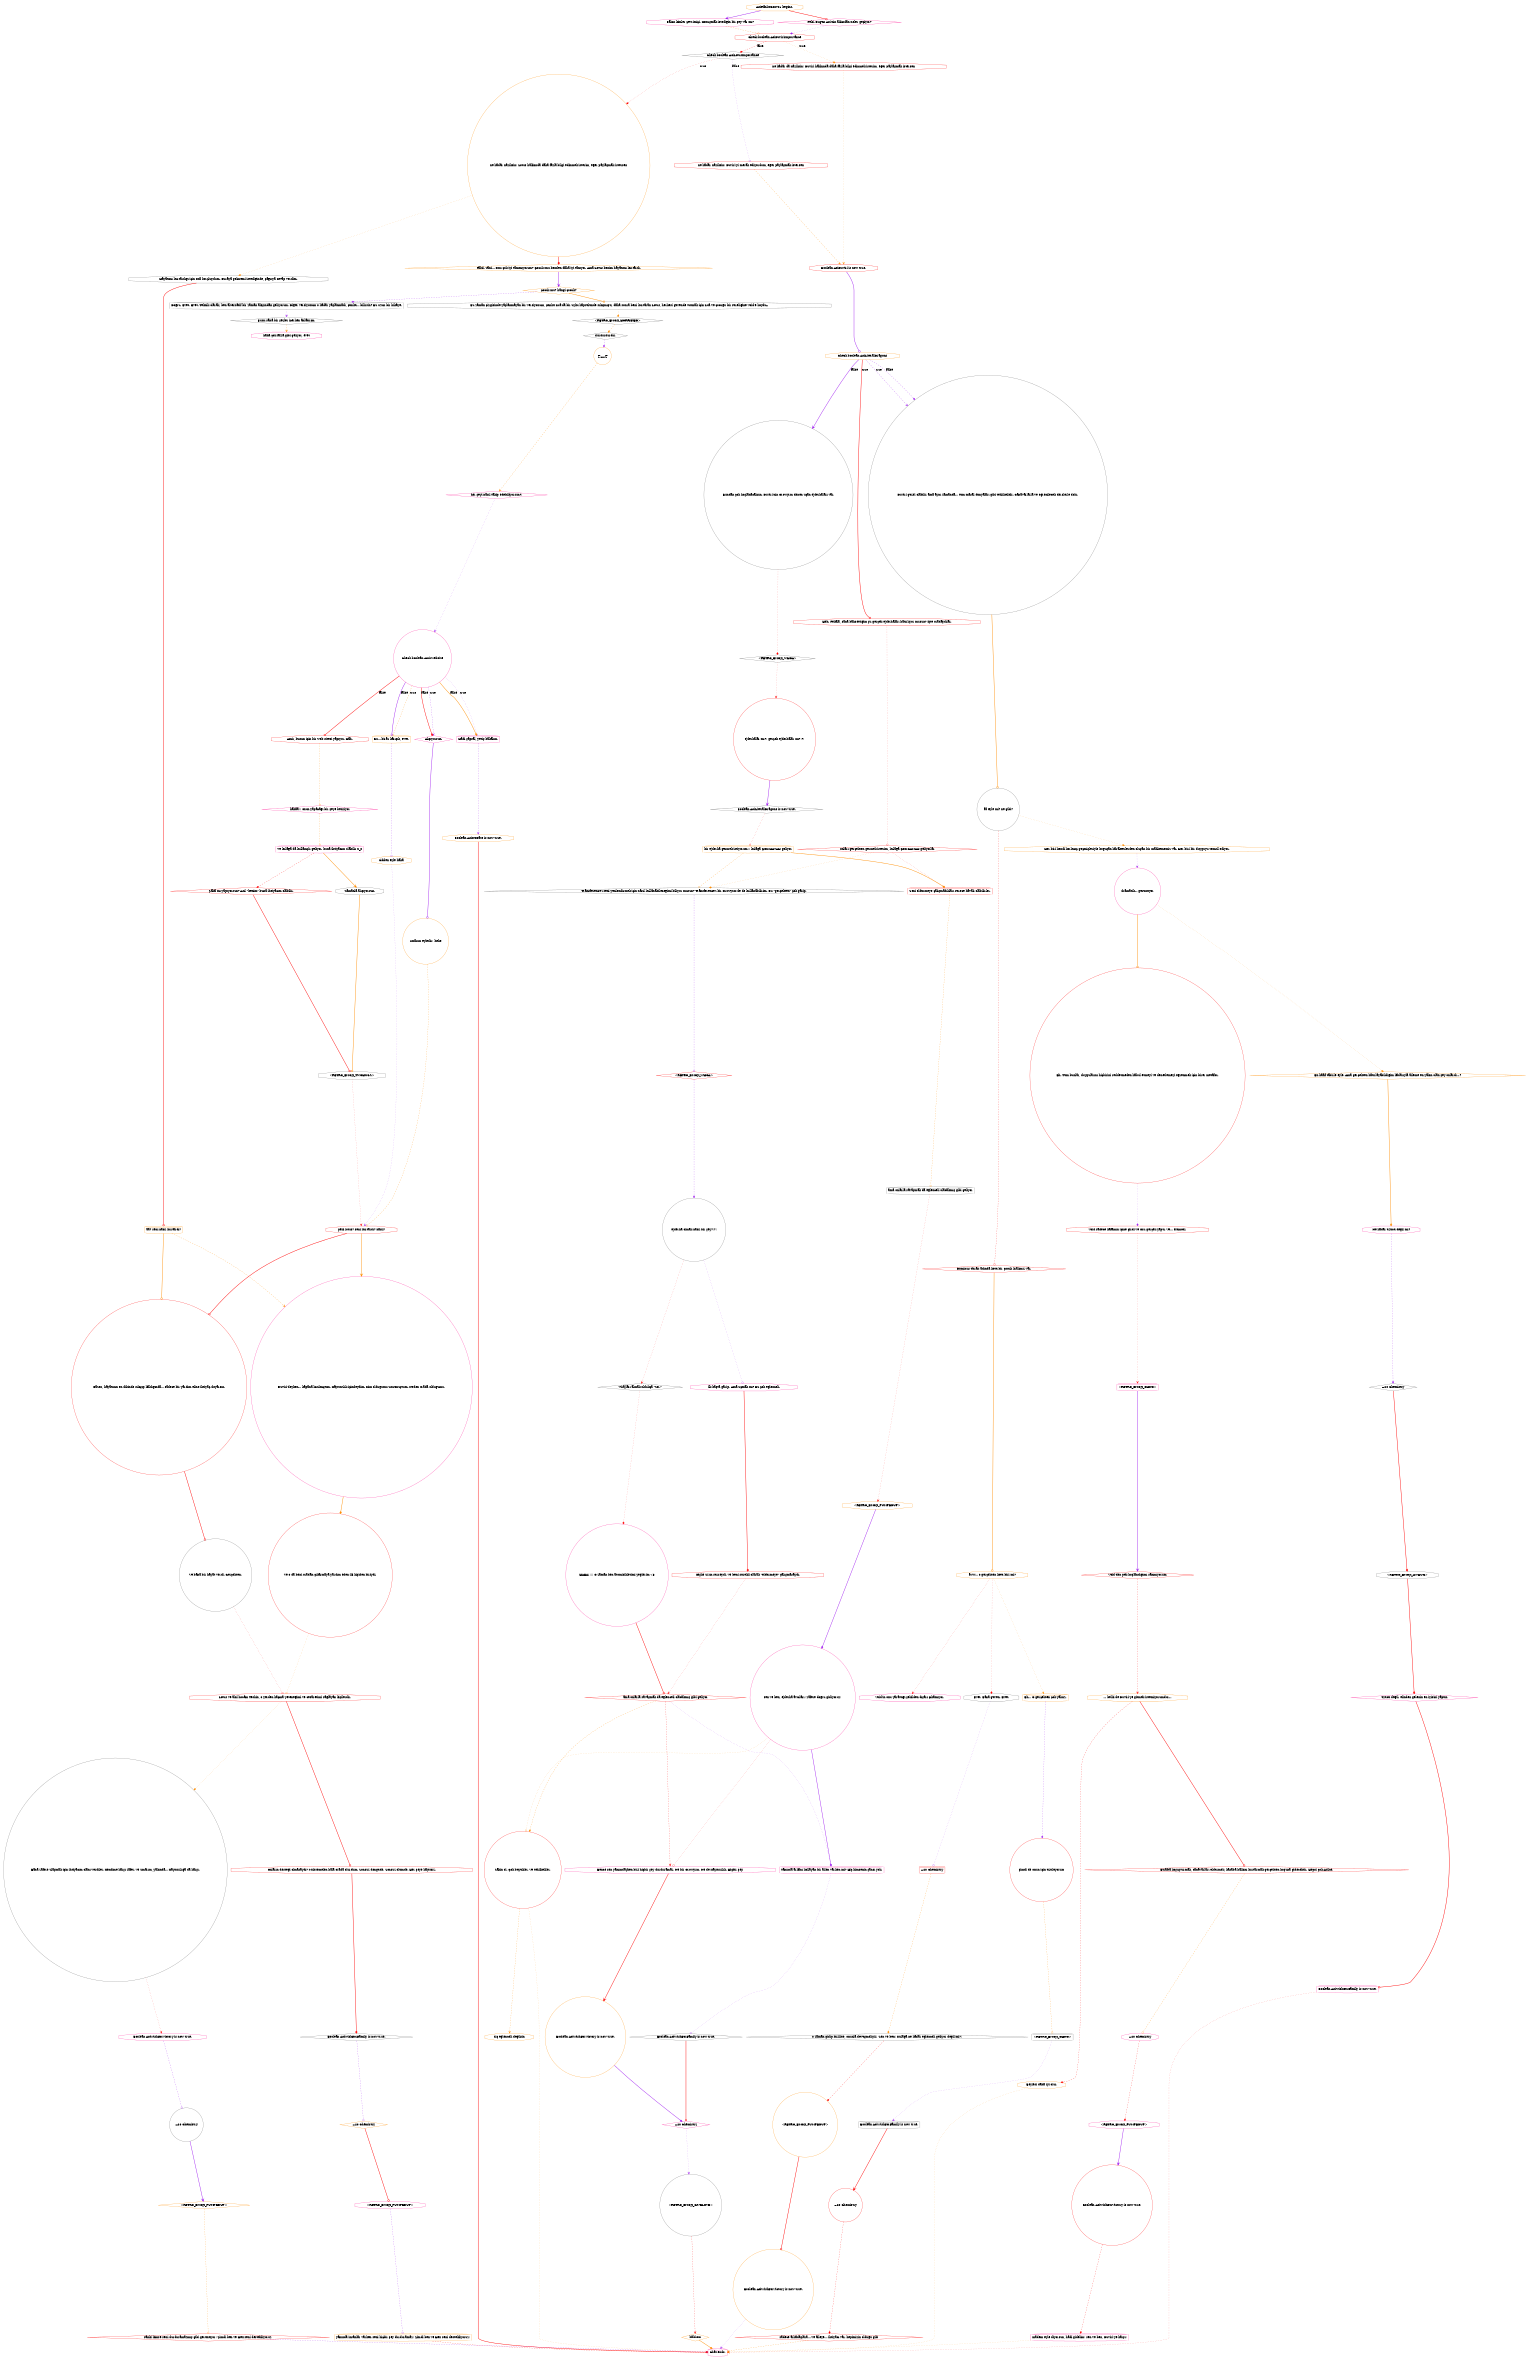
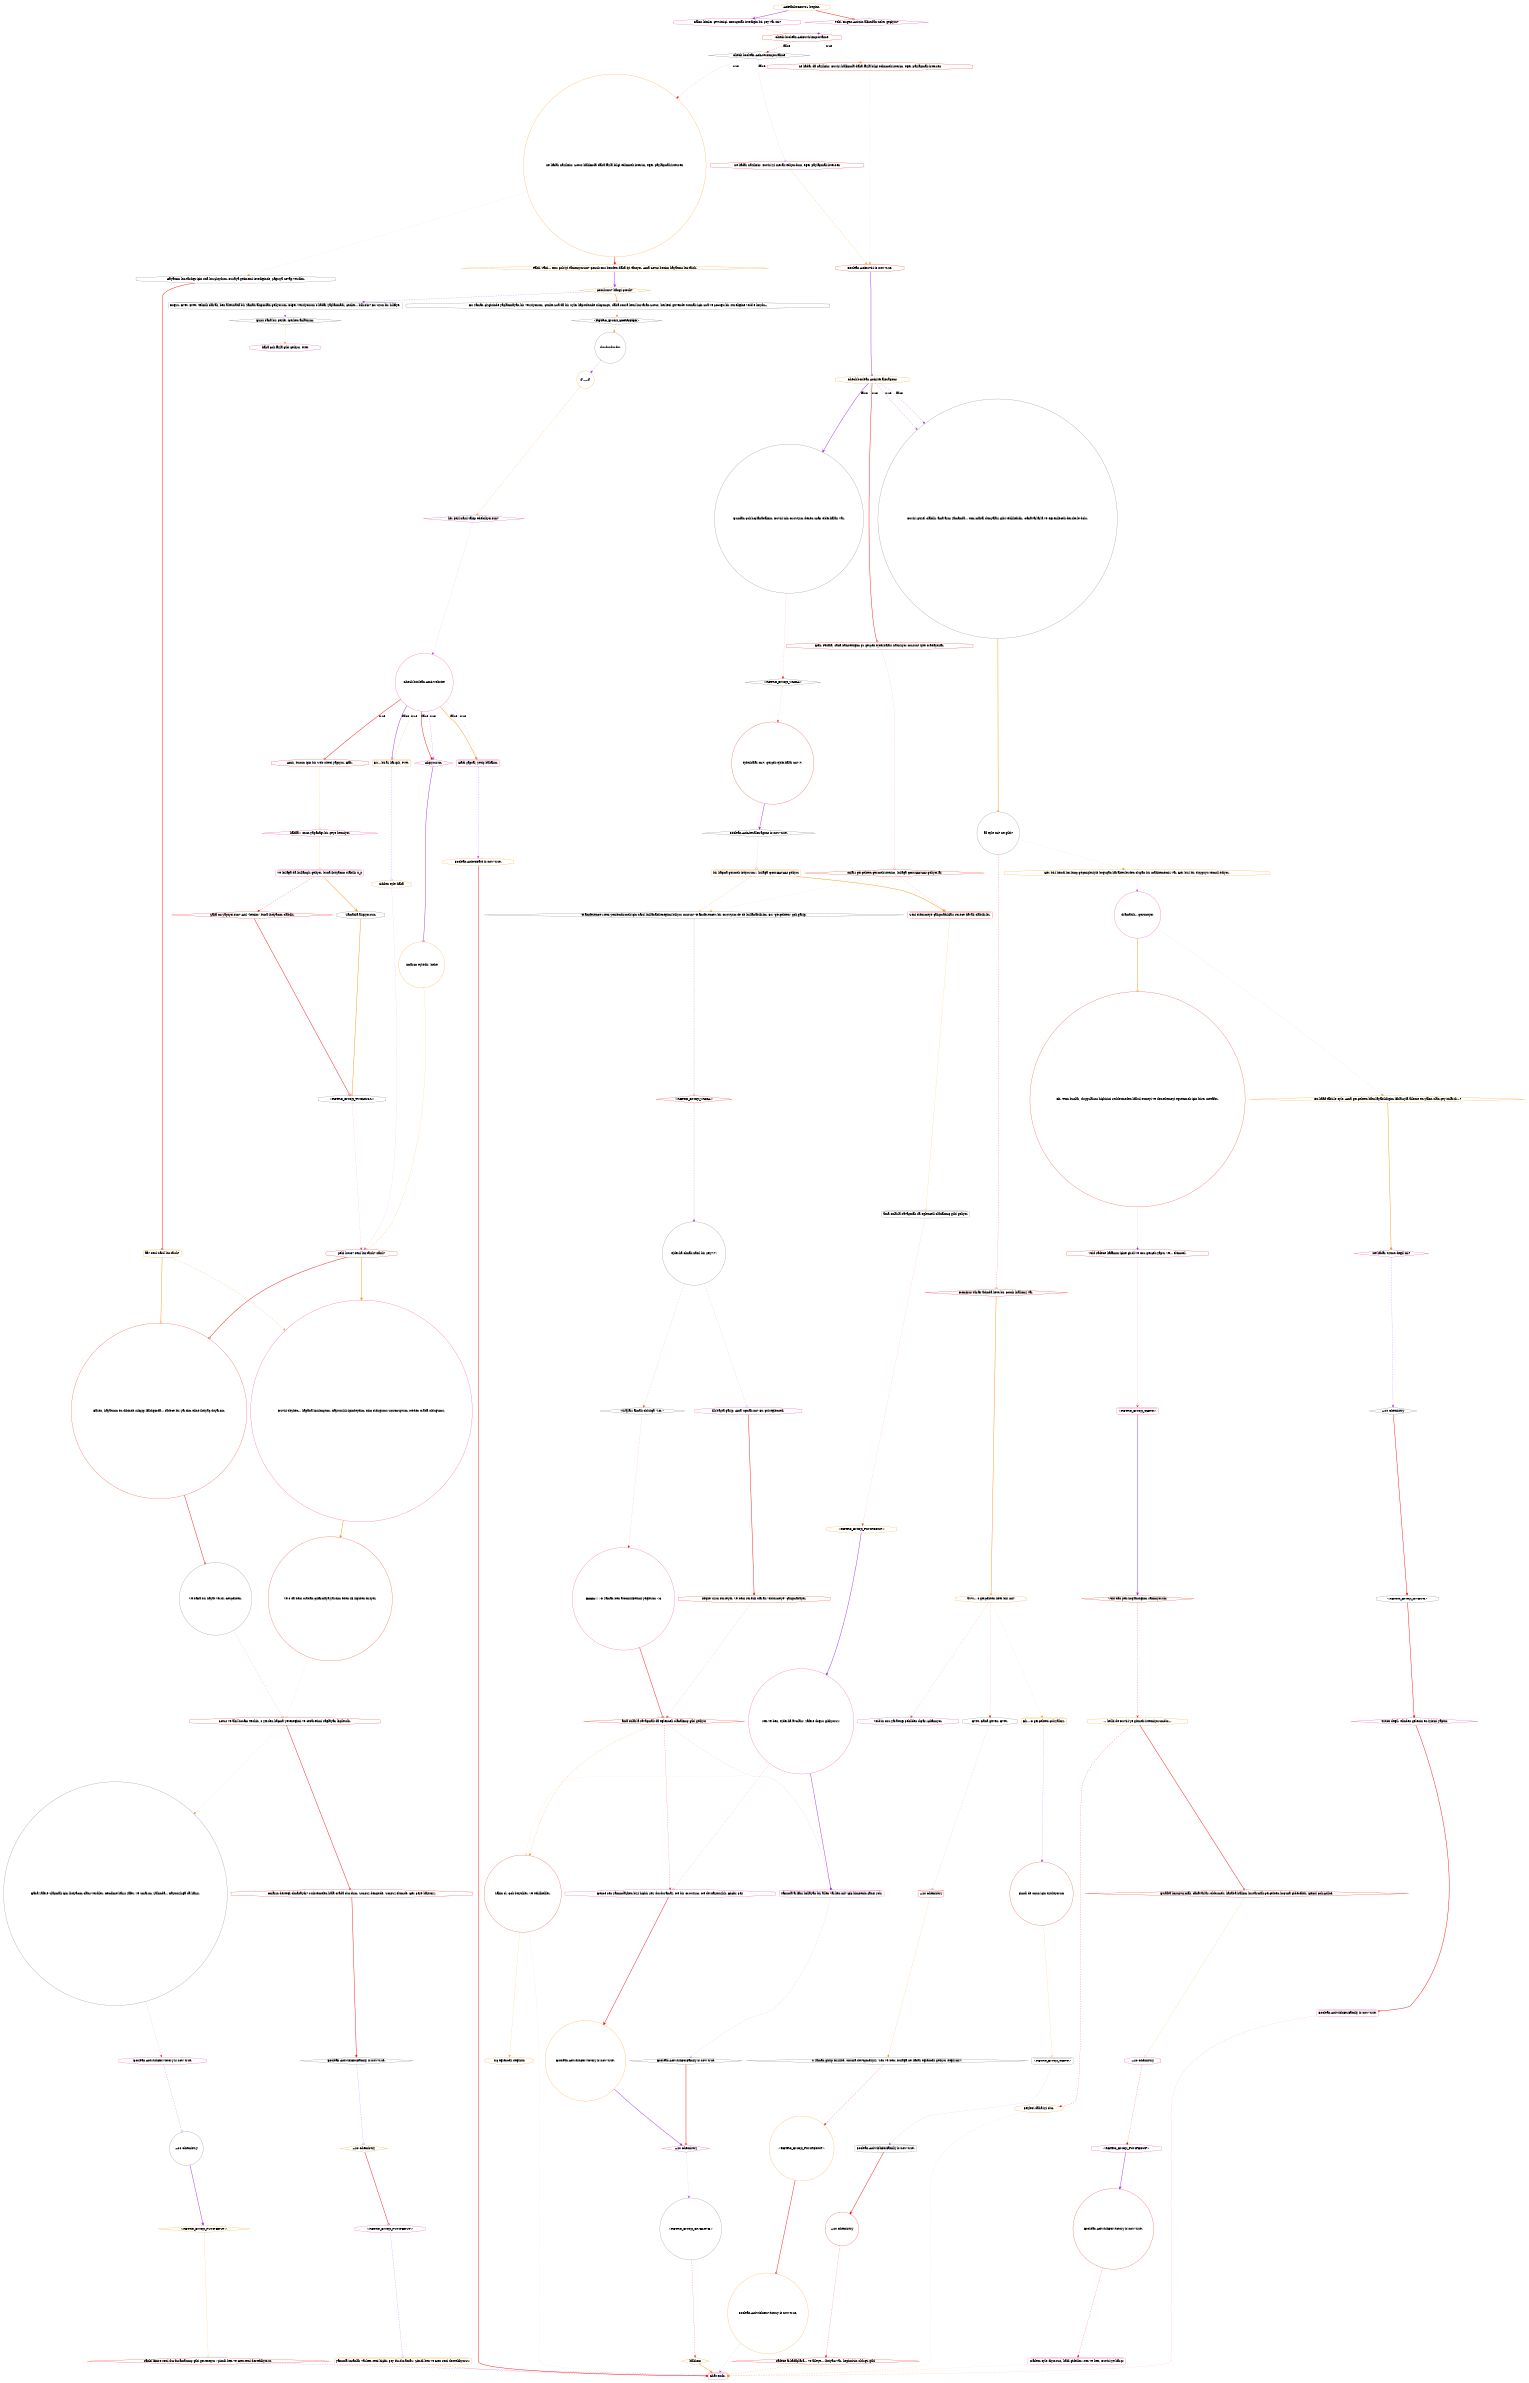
(605, 336) -> (610, 348)
(382, 693) -> (382, 717)
(748, 849) -> (756, 873)
(1391, 1230) -> (1391, 1253)
